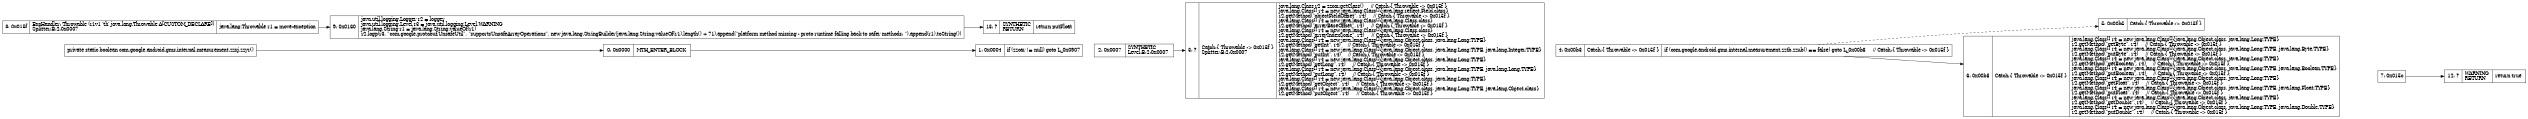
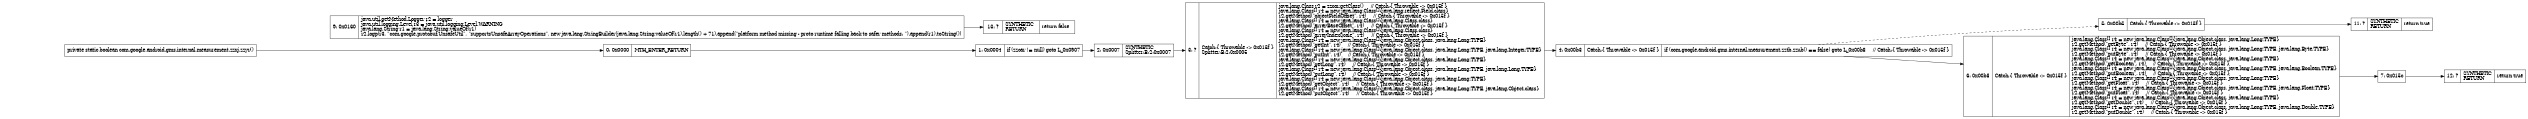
(403, 20) -> (407, 20)
none -> (2392, 24)
(161, 27) -> none
(1054, 27) -> (1056, 27)
(661, 50) -> (661, 50)
none -> (1087, 50)
none -> (1548, 50)
(1148, 53) -> (1148, 53)
(1225, 53) -> (1225, 53)
(2477, 74) -> (2478, 74)
none -> (2357, 76)
